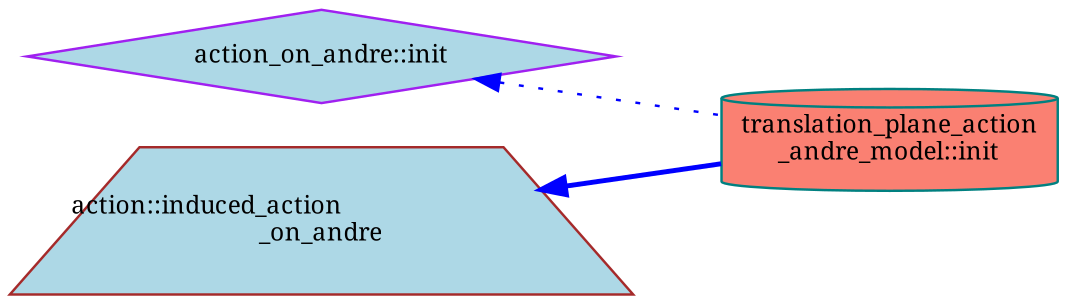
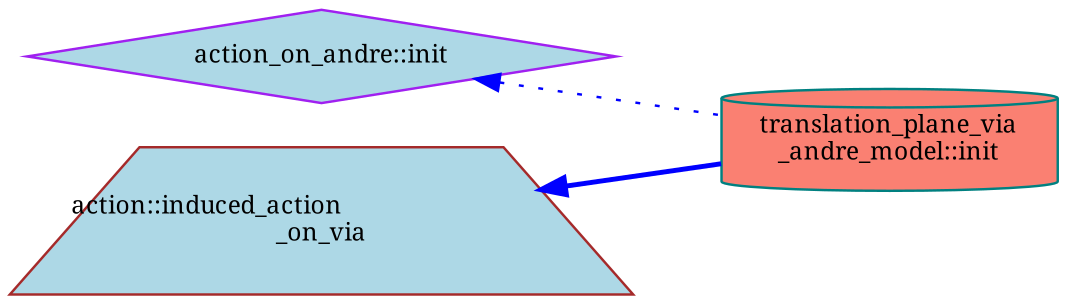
(890, 140) -> (890, 140)
(321, 221) -> (321, 221)
